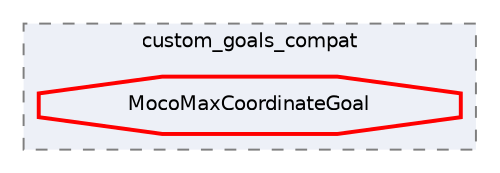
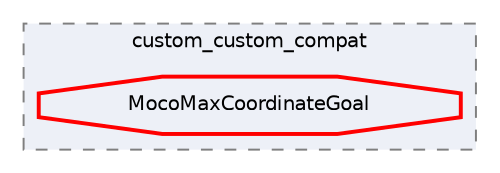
(250, 42) -> (250, 42)
